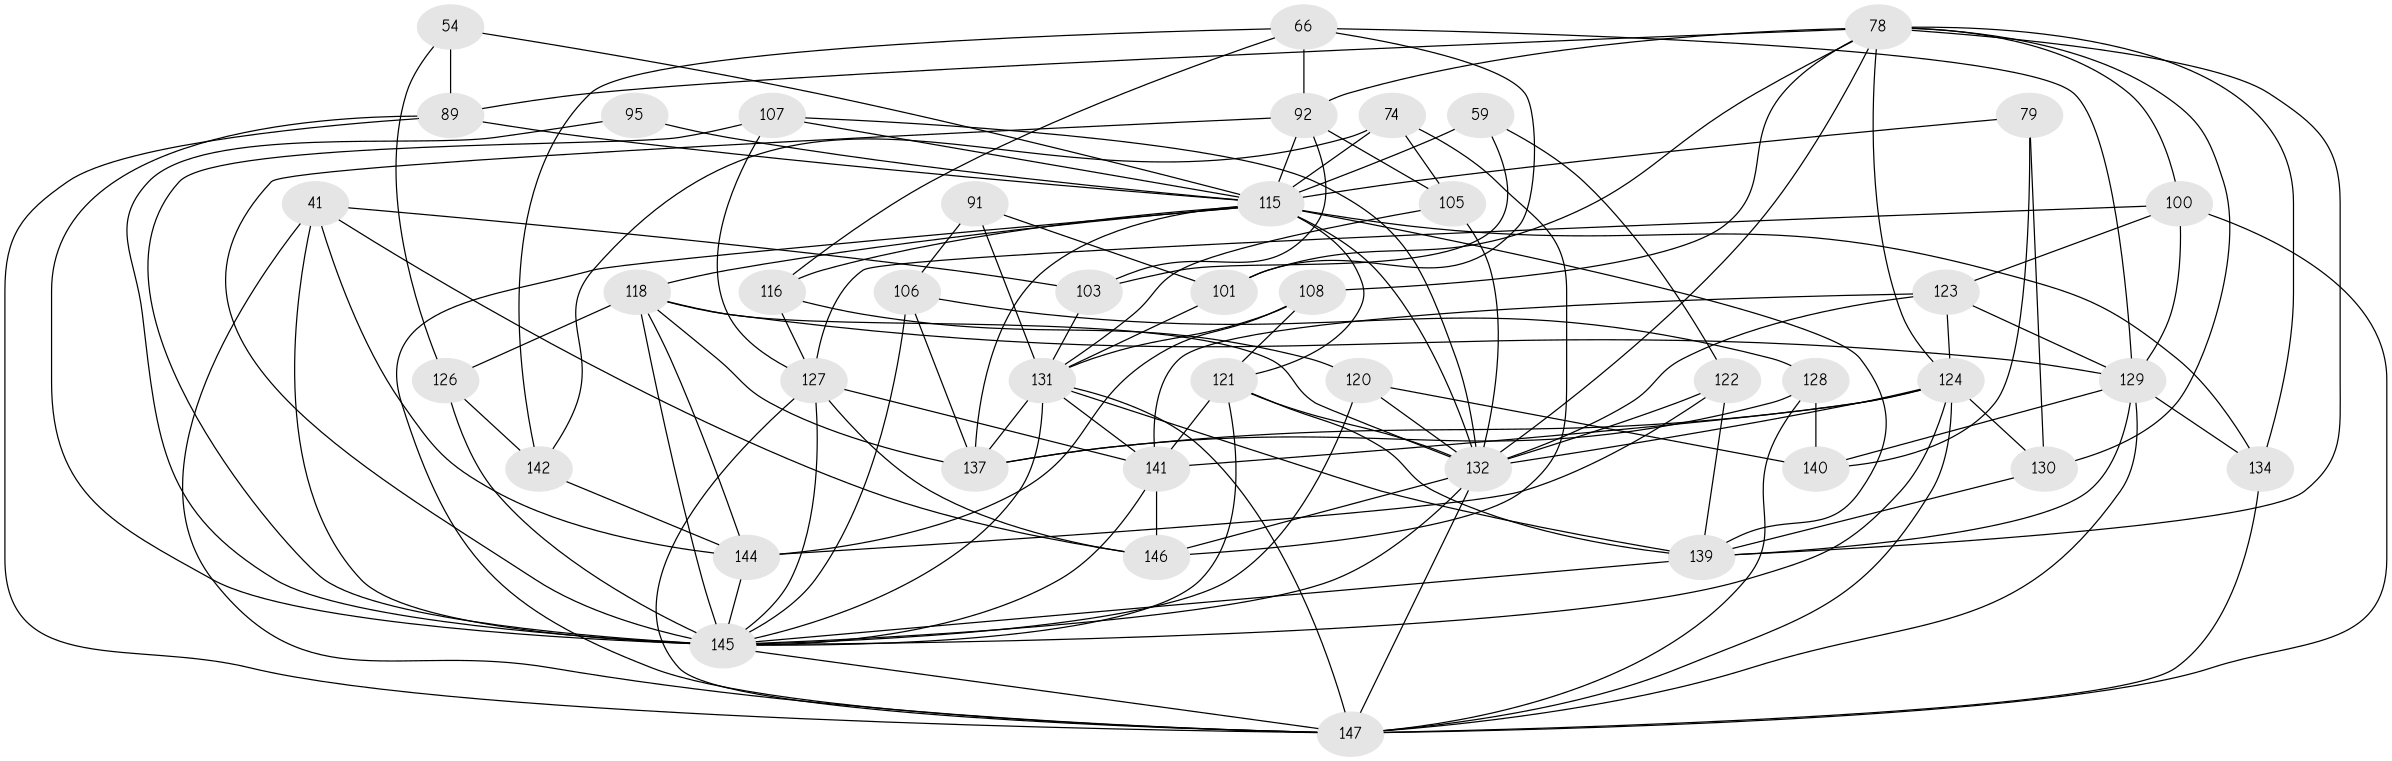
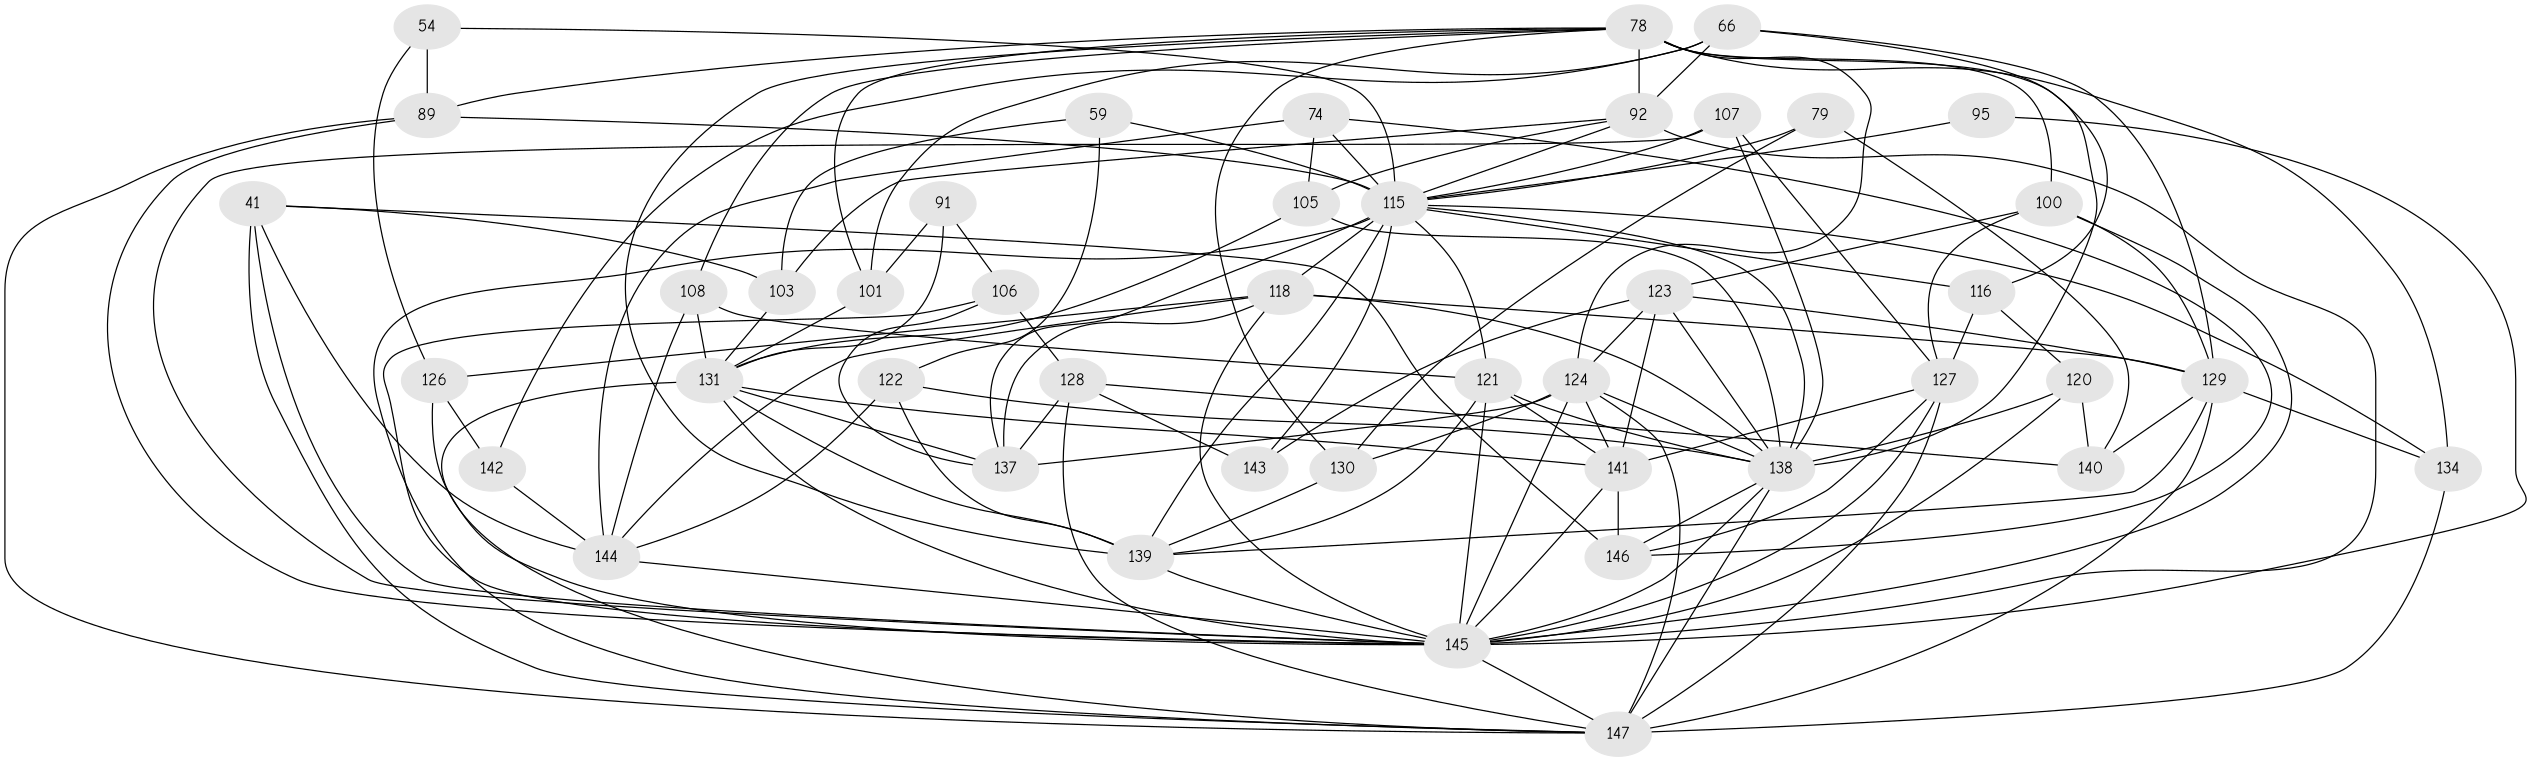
(1018, 152) -> (865, 176)
none -> (1255, 469)
(1478, 469) -> (1782, 469)
(2203, 670) -> (2067, 551)
